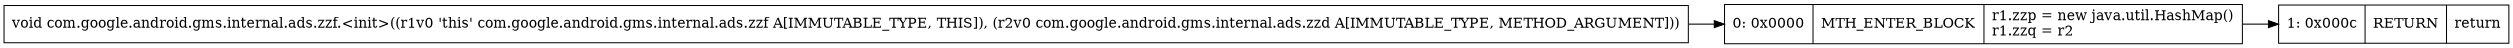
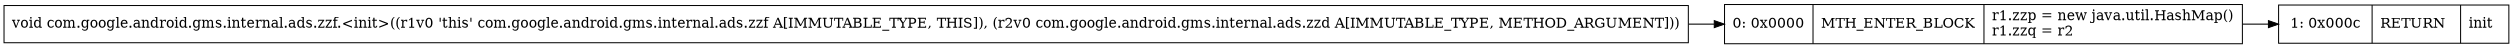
(2478, 24) -> (2481, 24)
